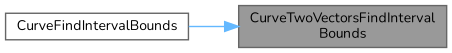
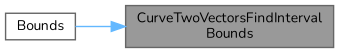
(97, 27) -> (40, 27)
